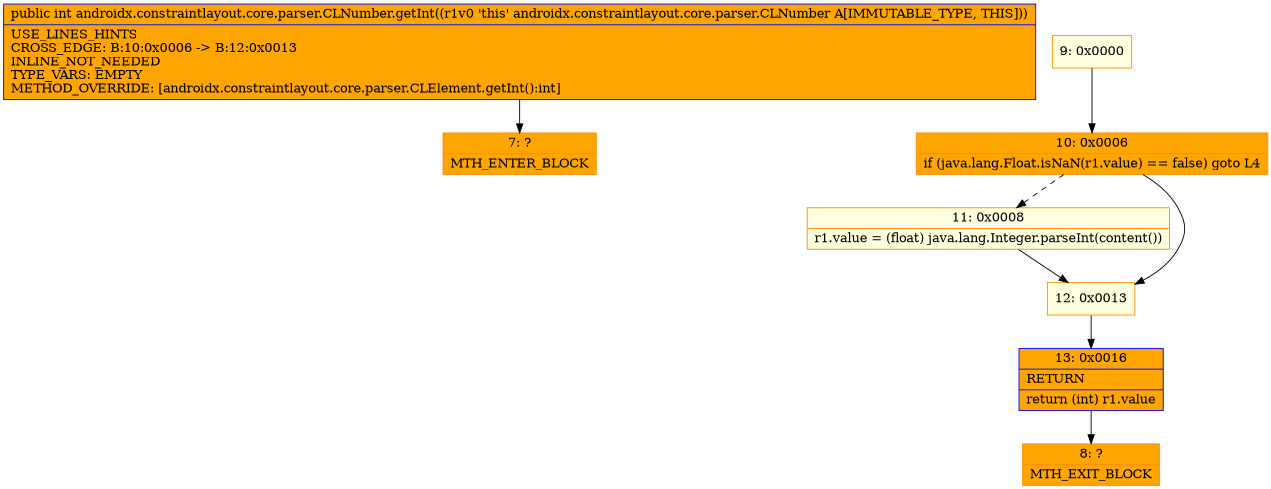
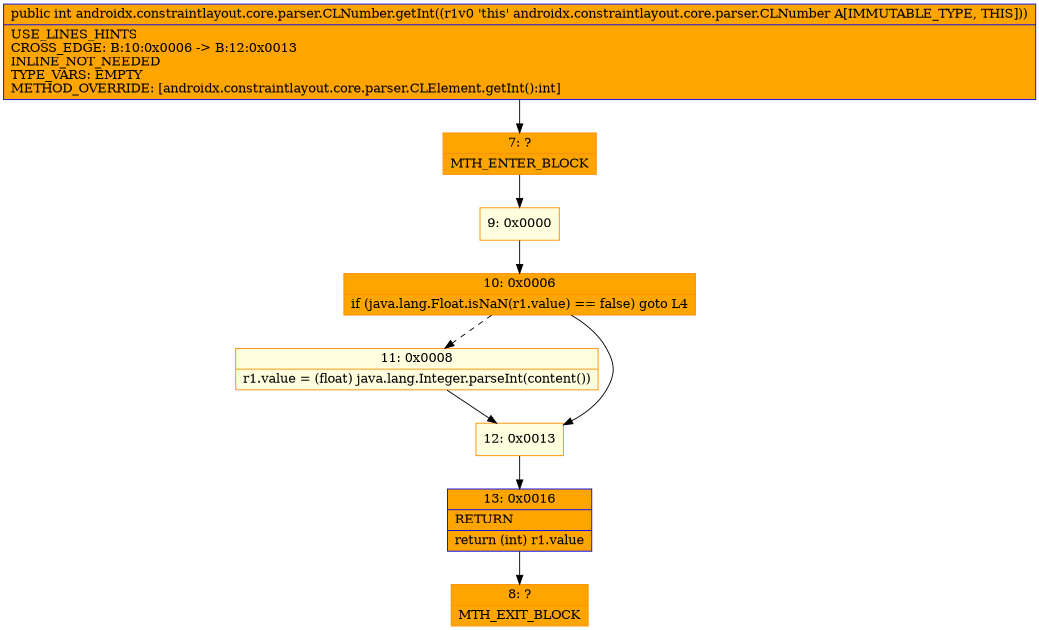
none -> (520, 186)
